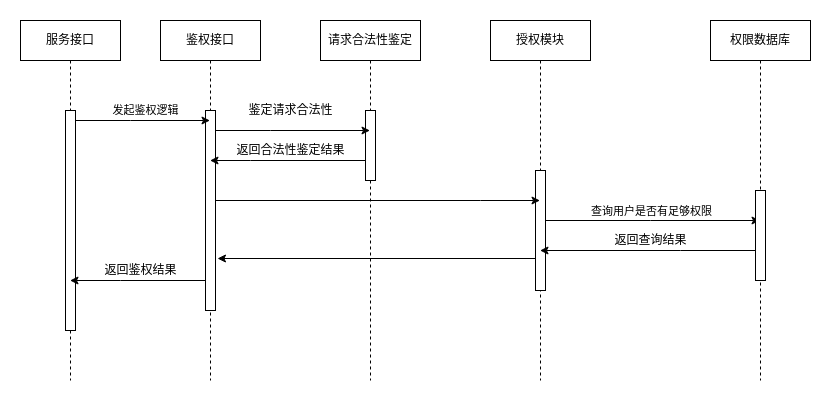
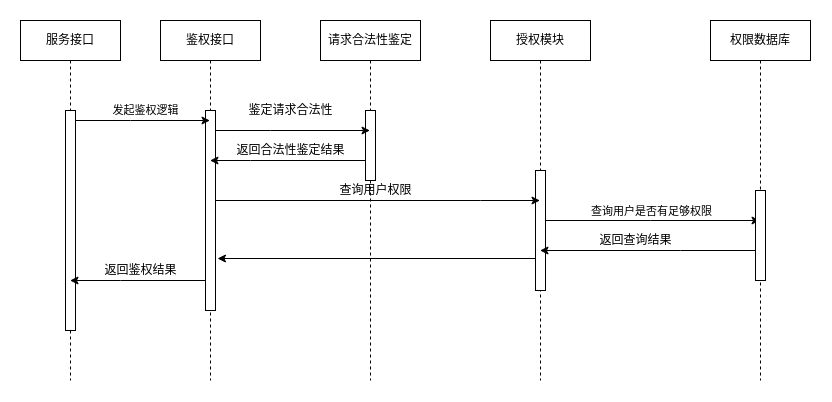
none -> (376, 191)
(651, 241) -> (636, 241)
